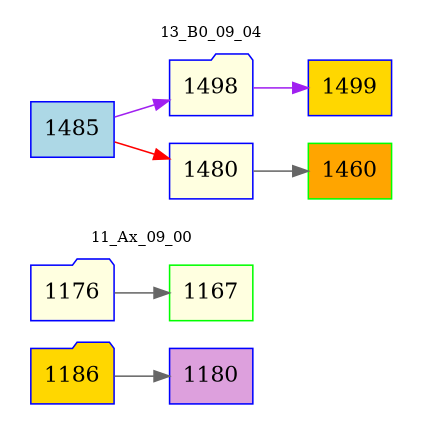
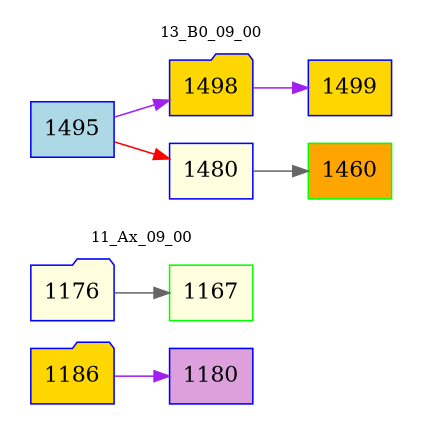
(211, 33) -> (211, 33)
(211, 88) -> (211, 88)
(72, 130) -> (72, 130)
(134, 376) -> (134, 376)
